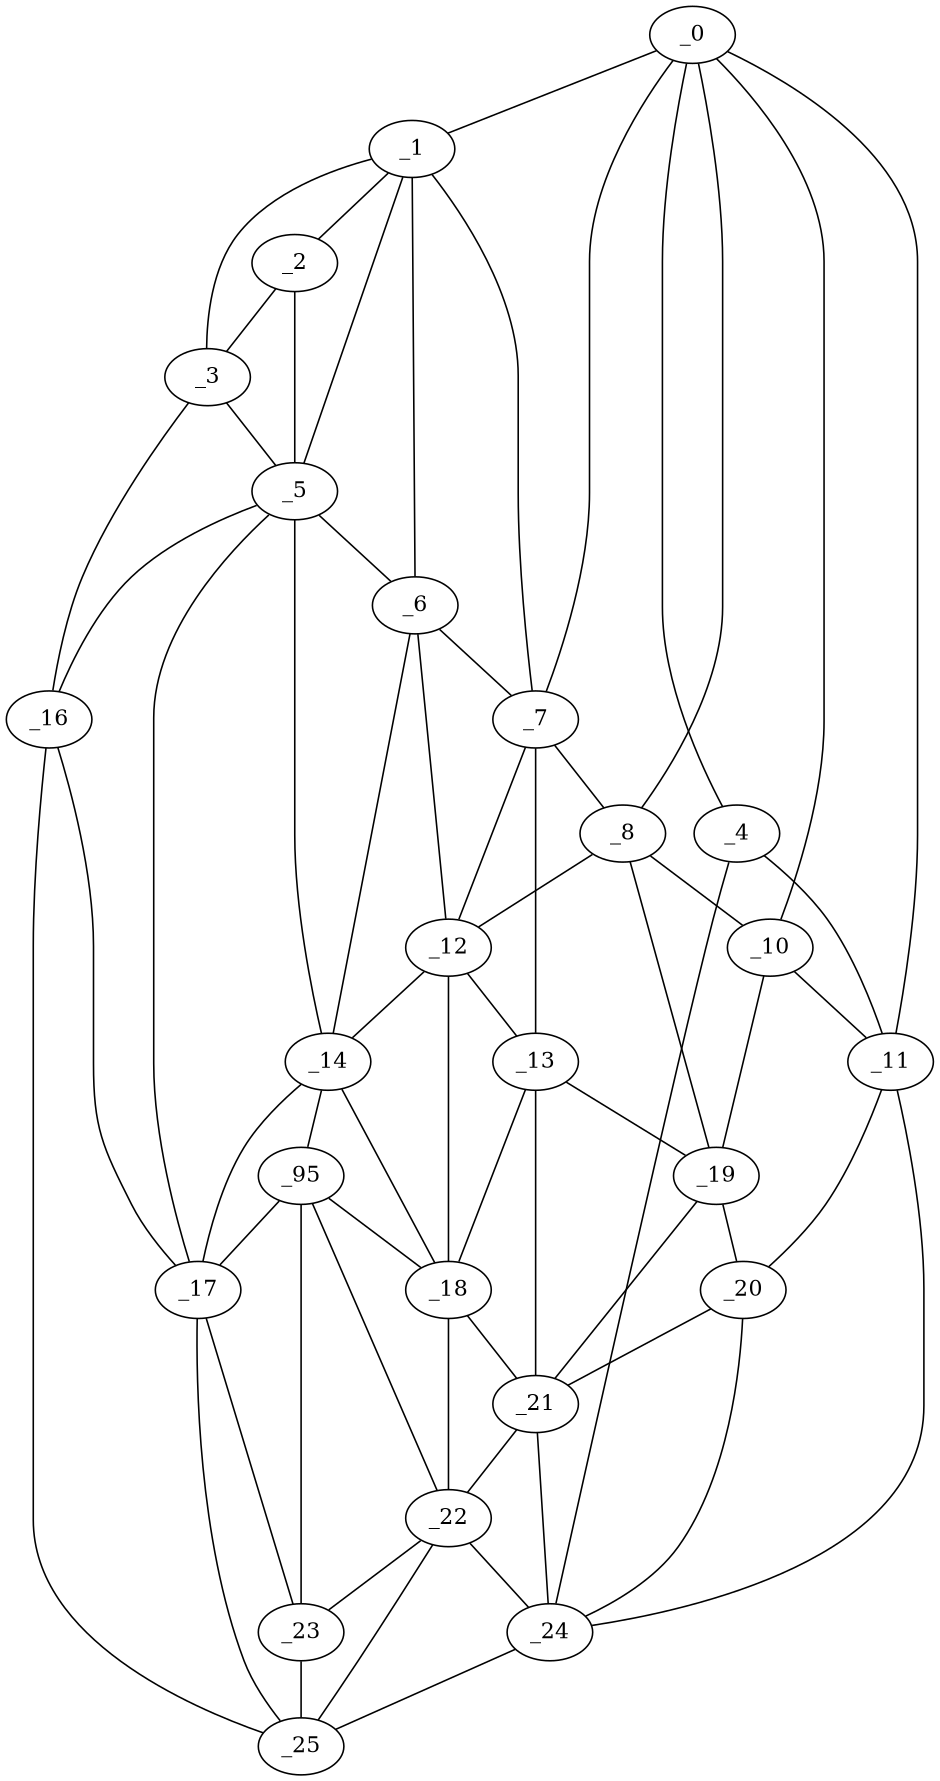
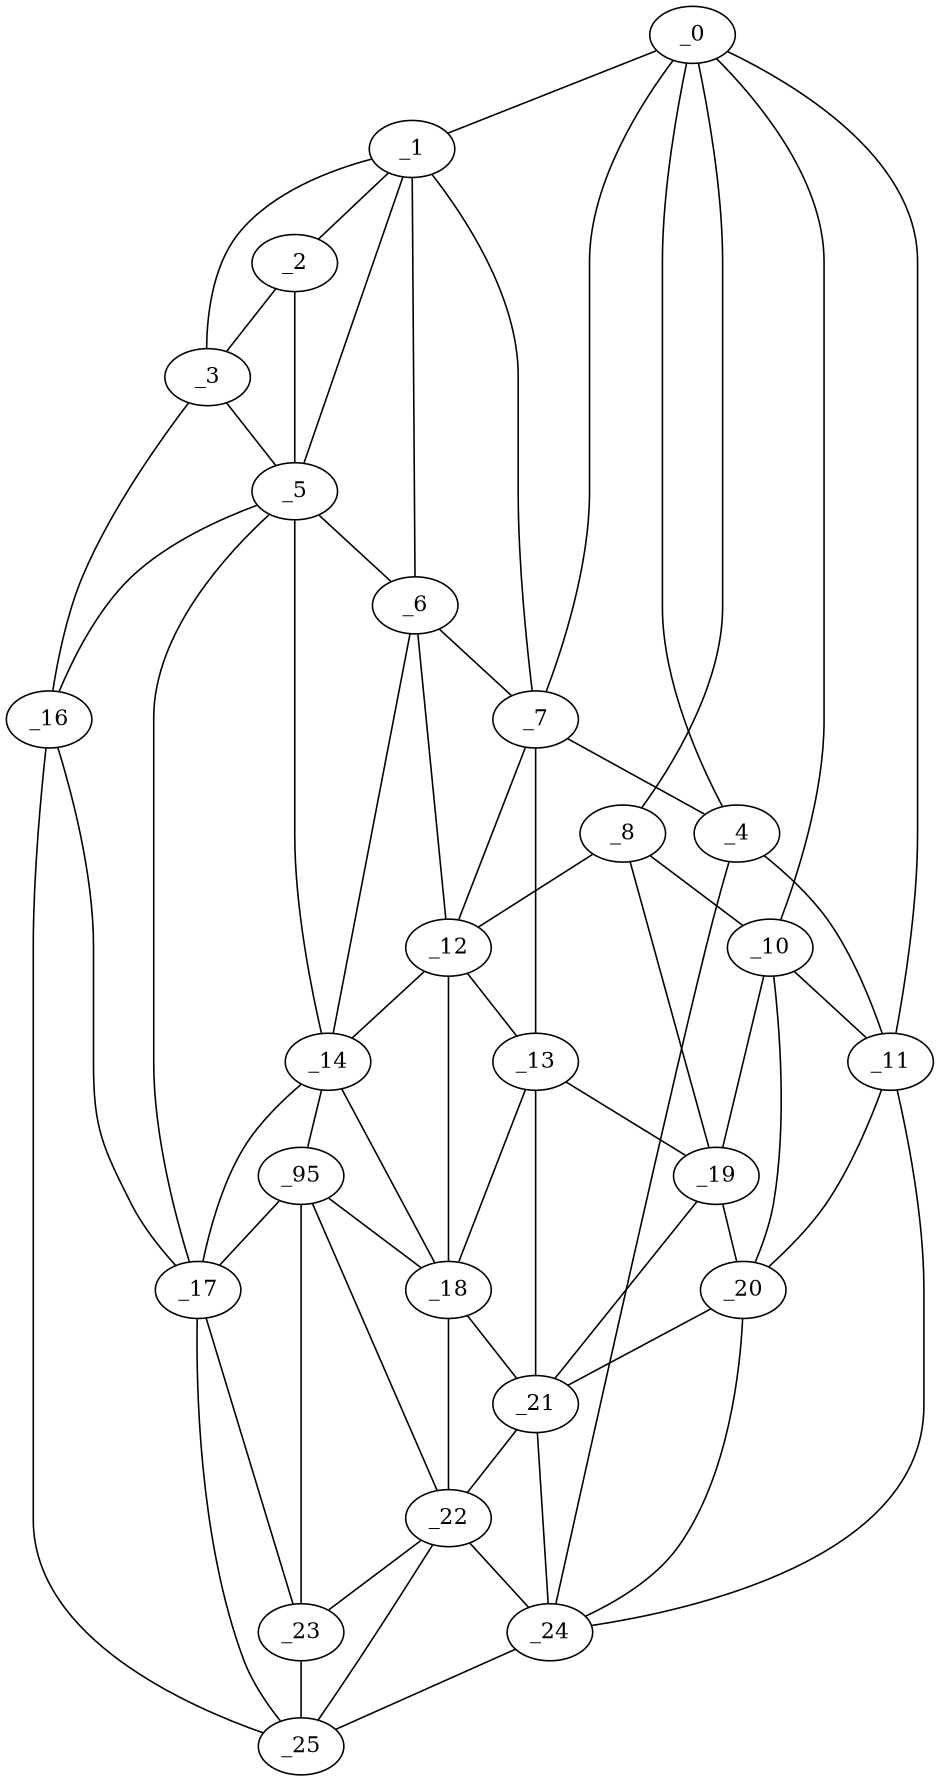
(579, 777) -> (636, 776)
none -> (781, 1121)
